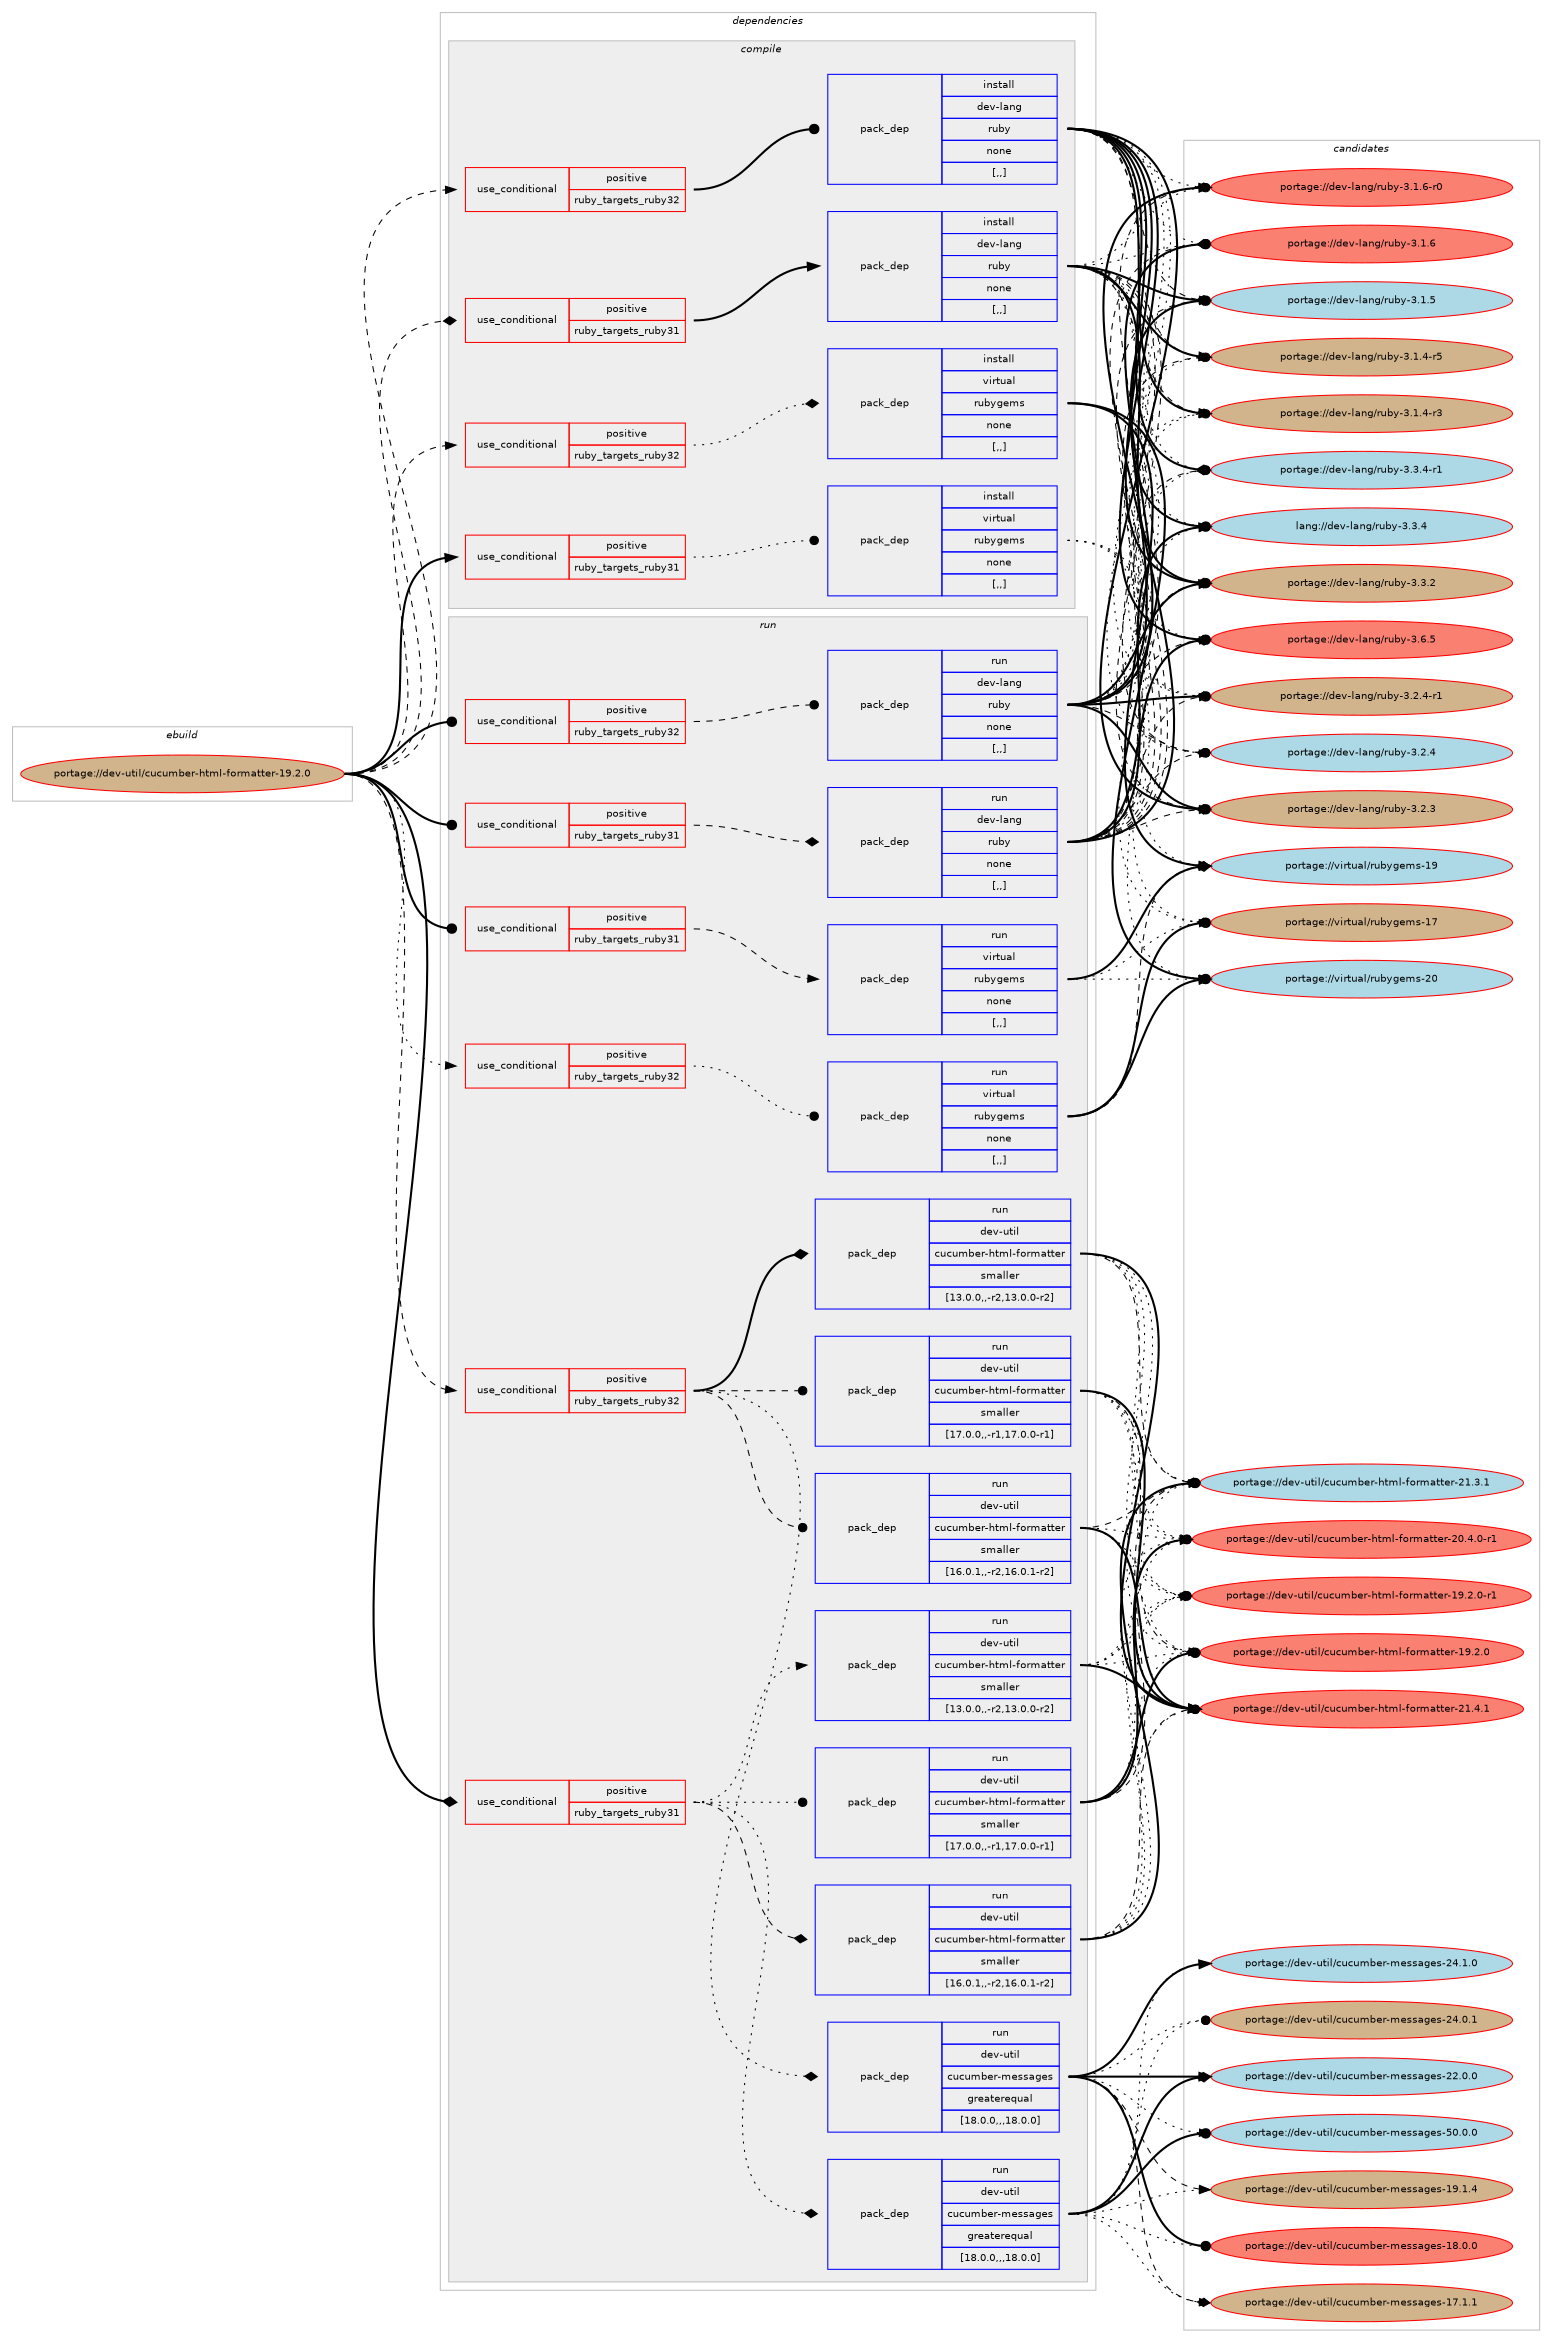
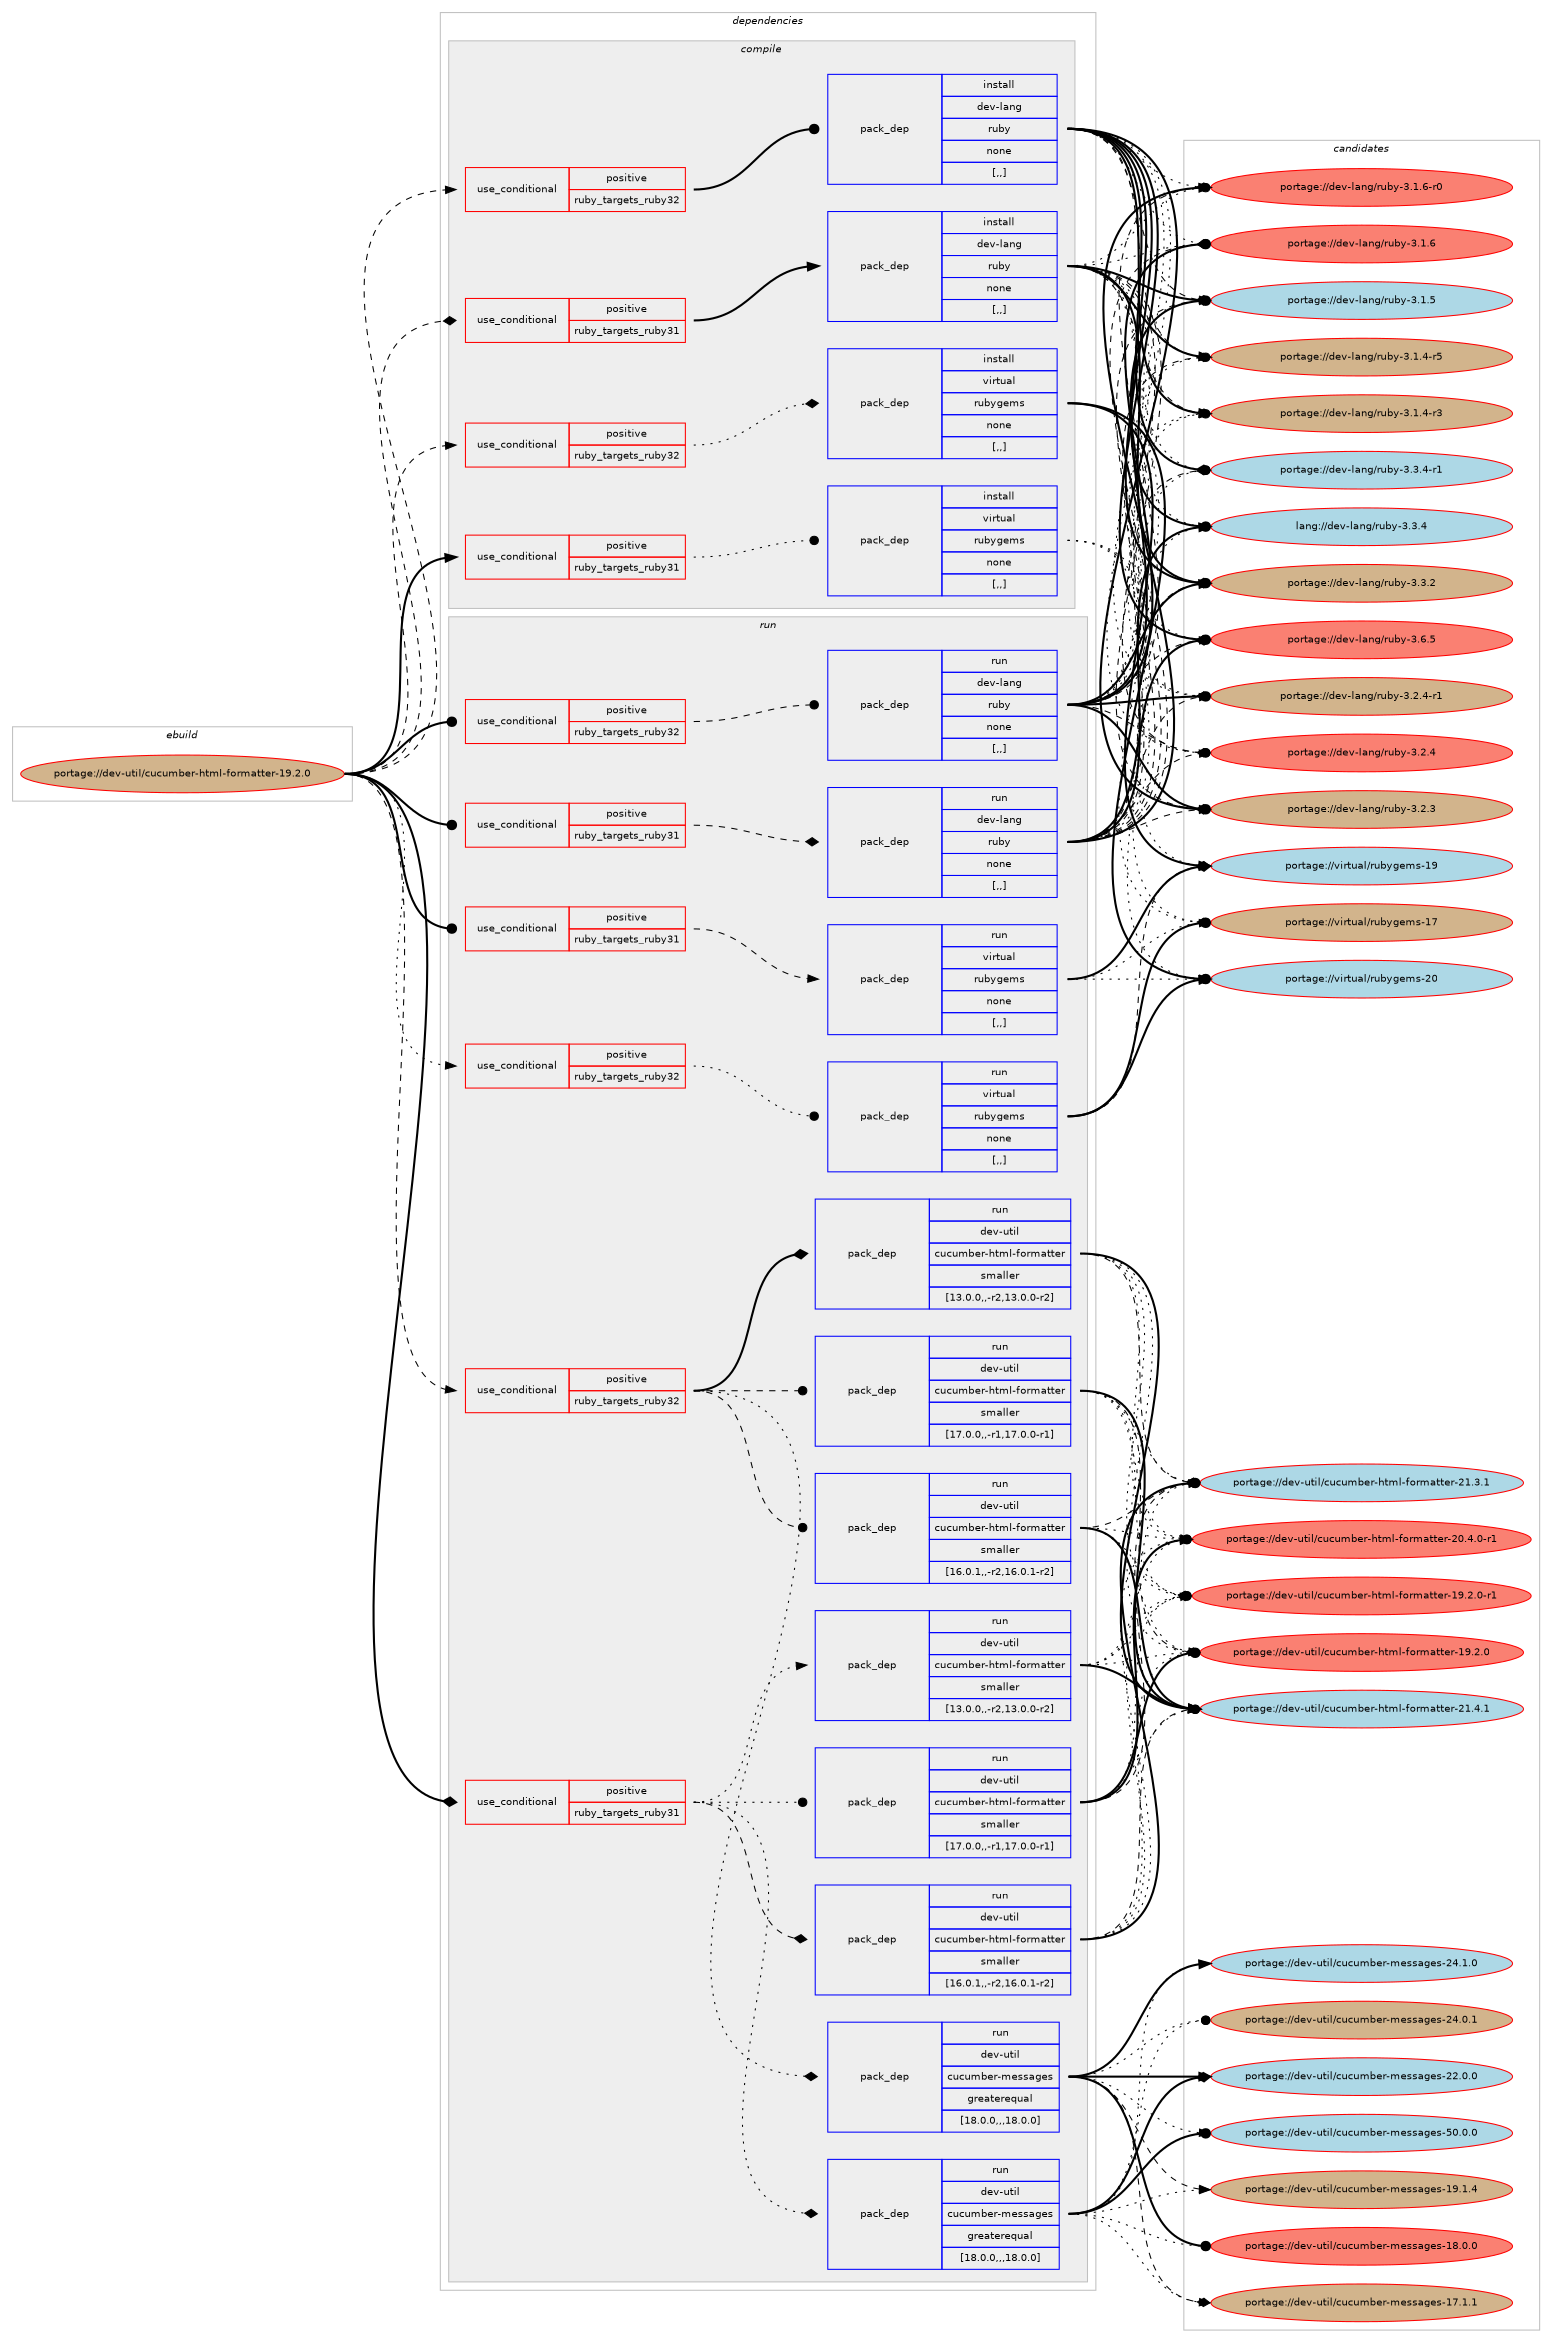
(1362, 753) -> (1362, 753)
(1362, 1709) -> (1362, 1709)
